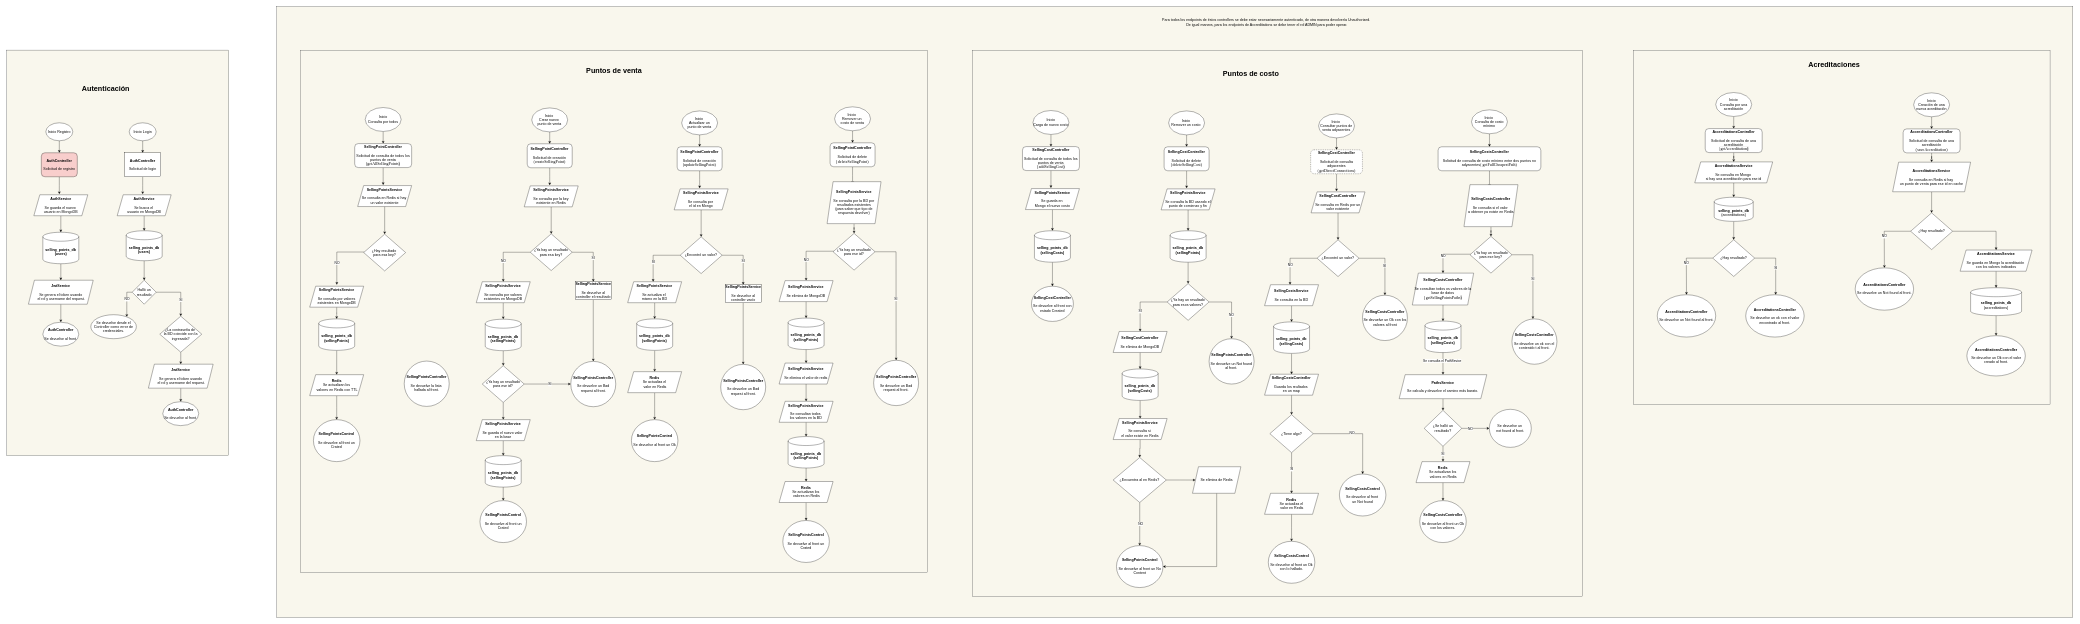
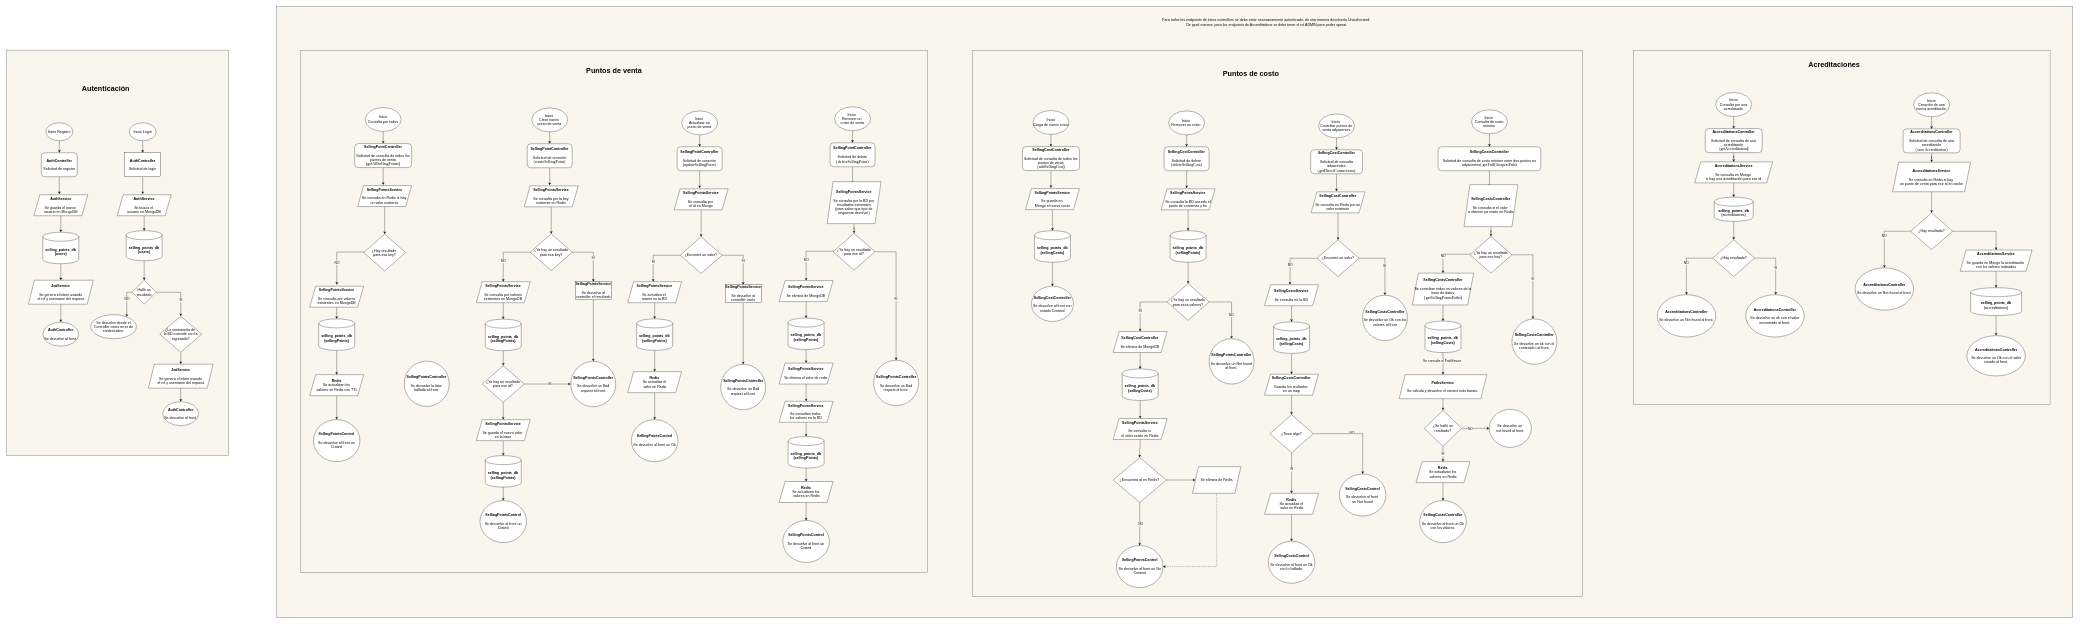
(1336, 162) -> (1336, 162)
(59, 165) -> (59, 165)
(1217, 556) -> (1217, 556)
